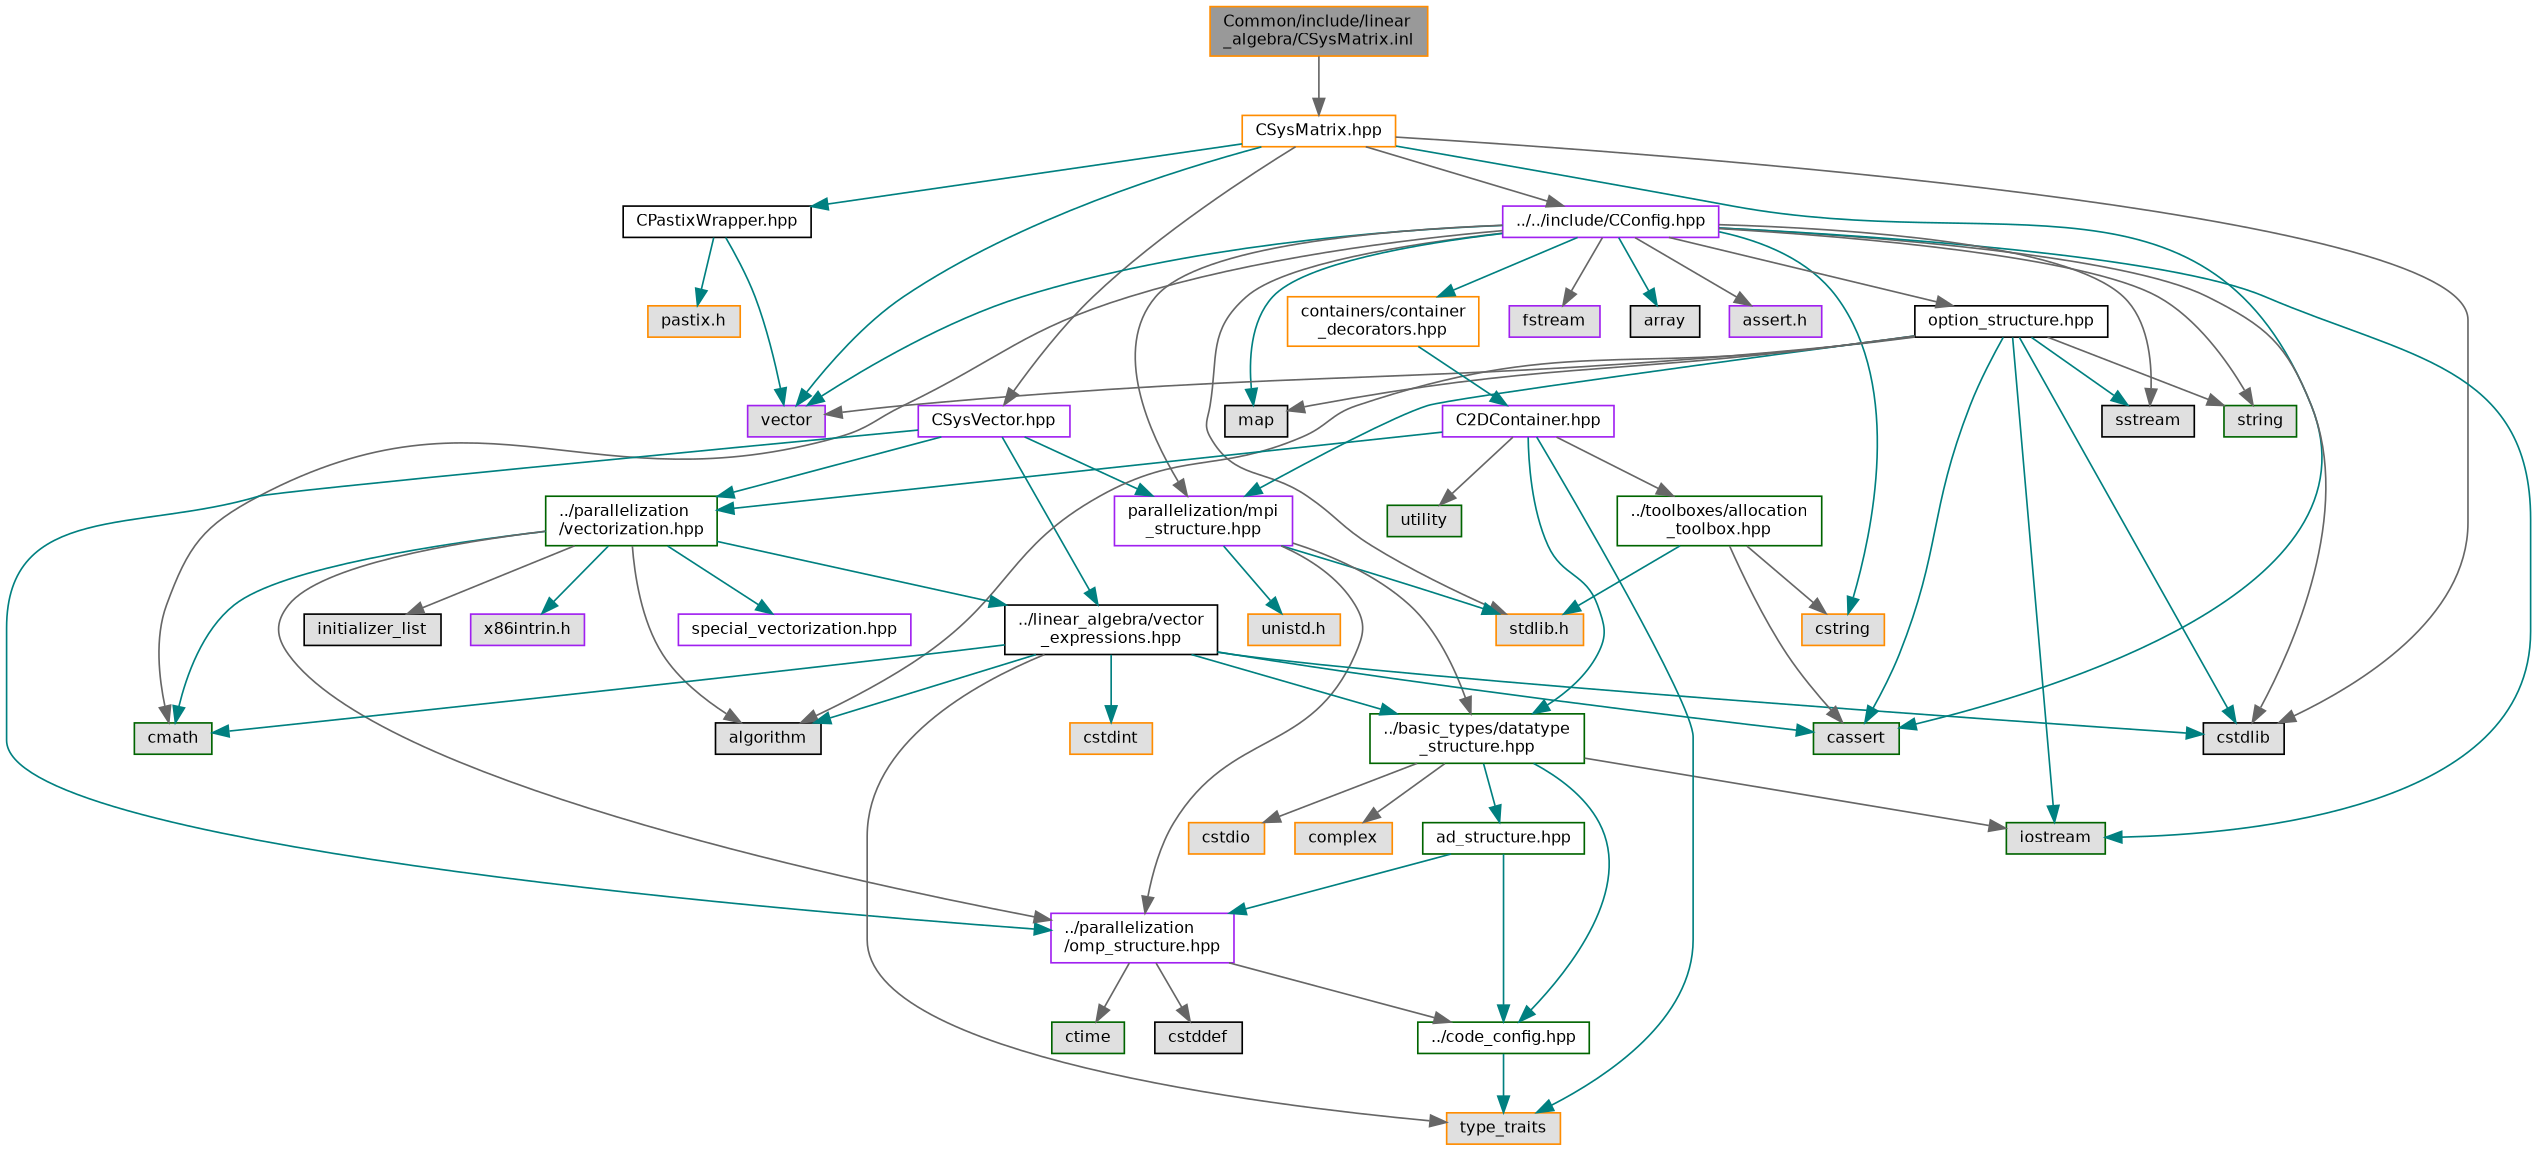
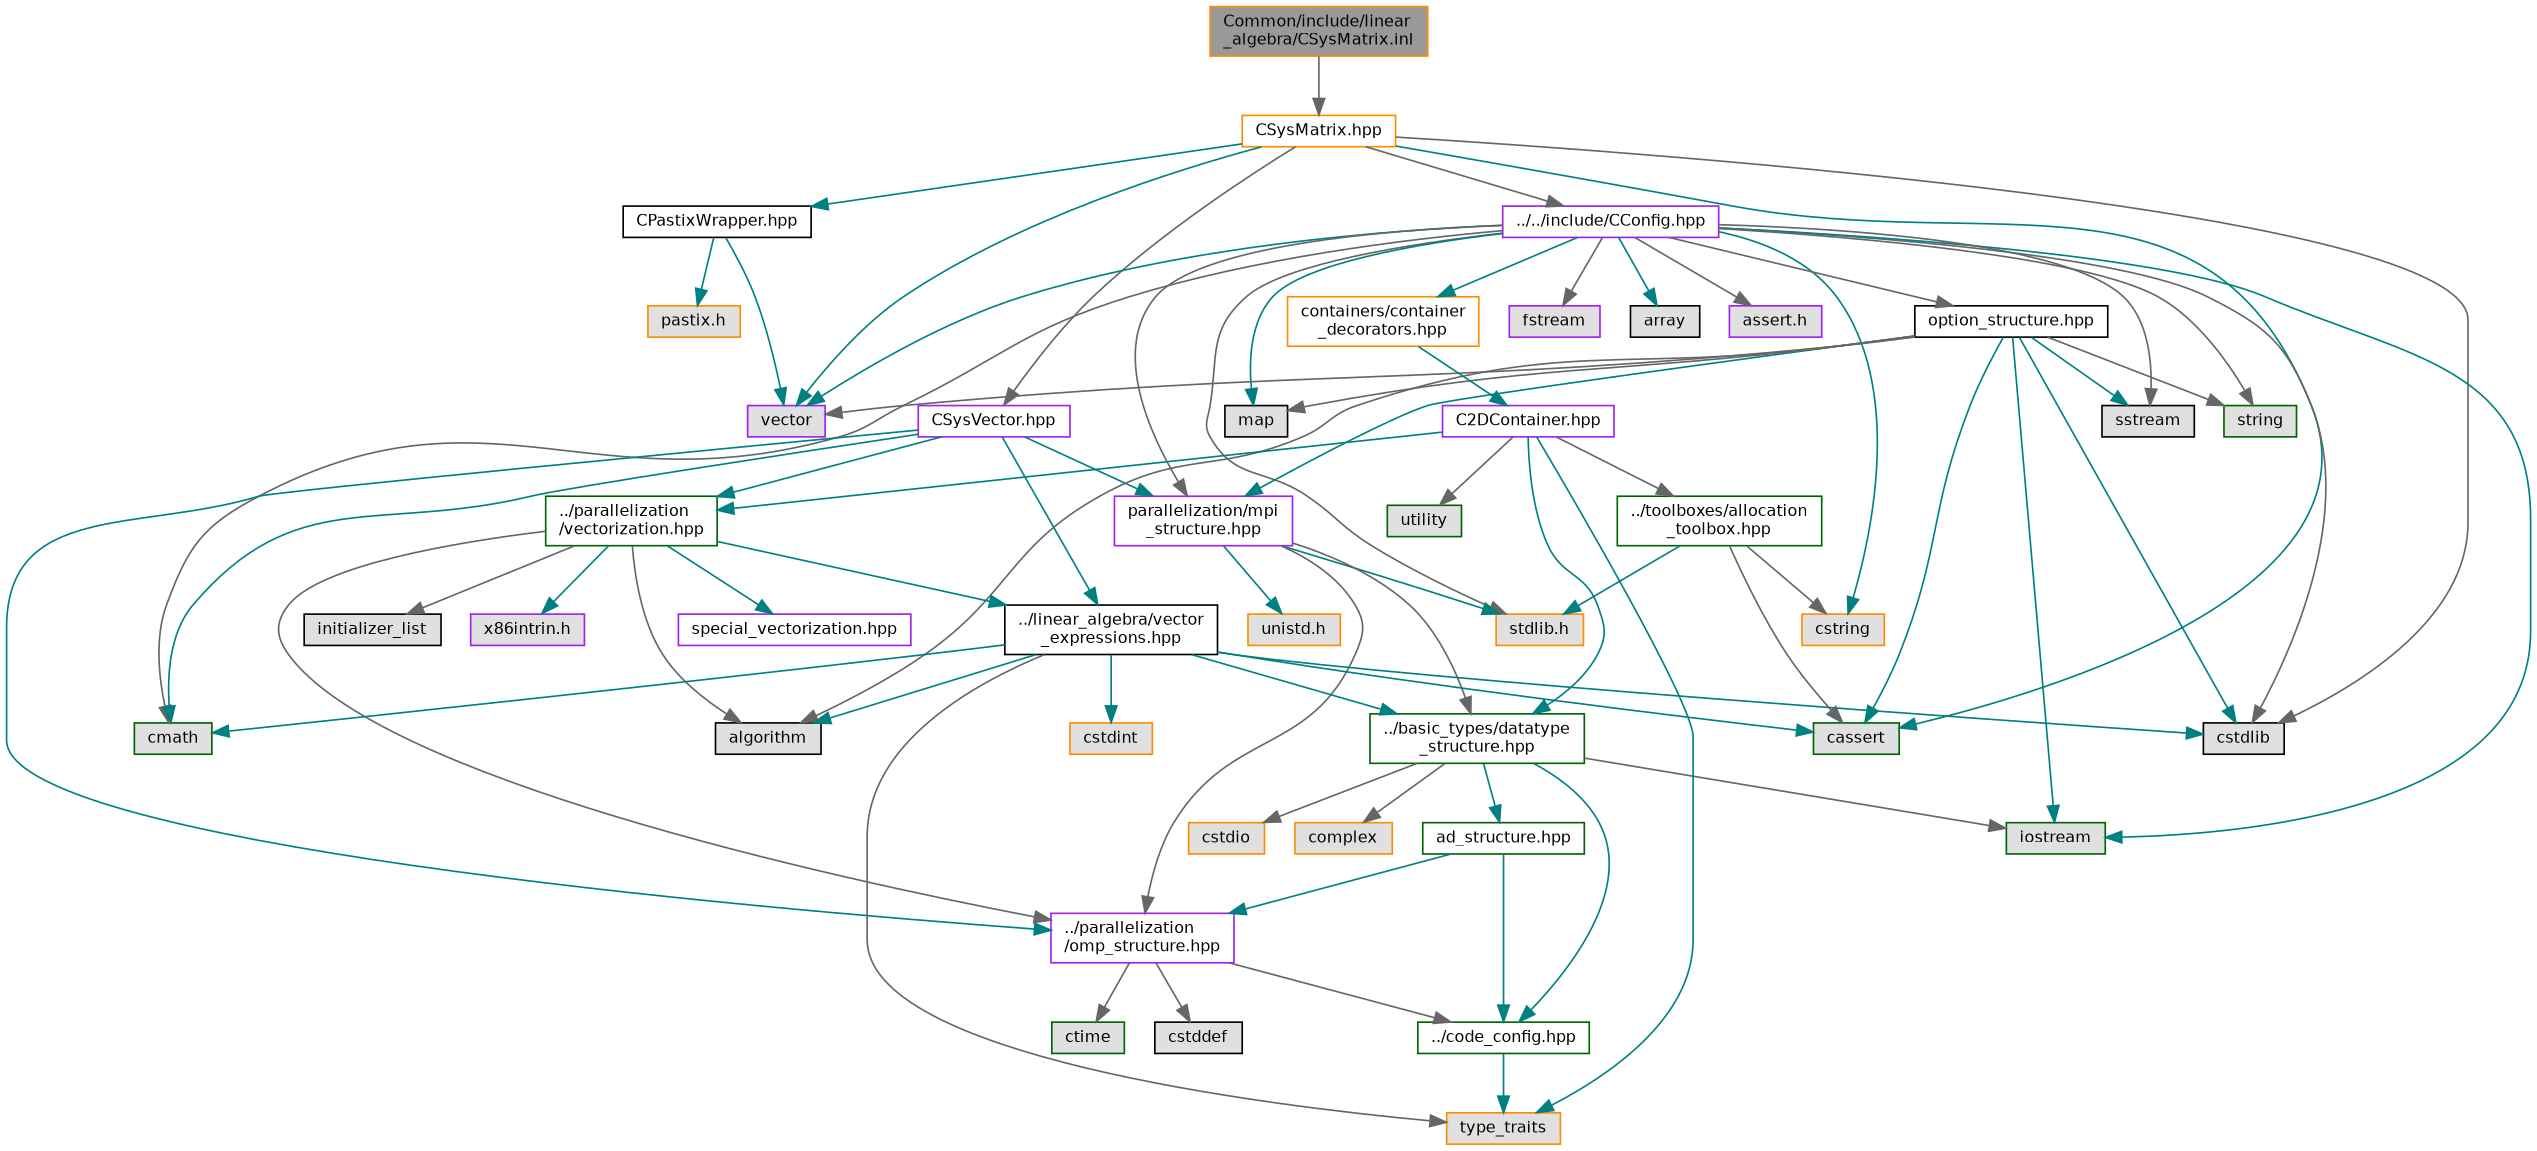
(318, 571) -> (491, 504)
